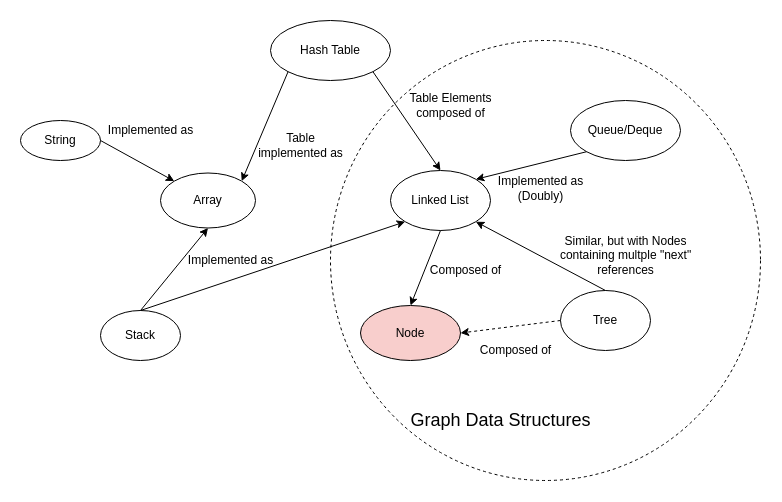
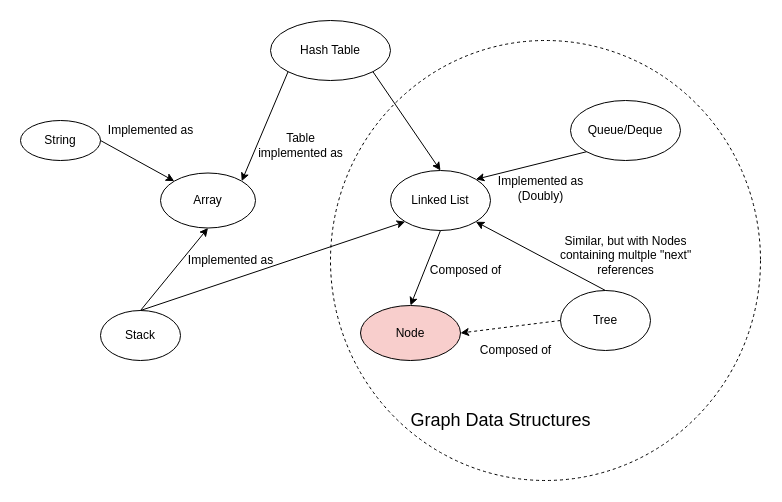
(451, 106) -> none
